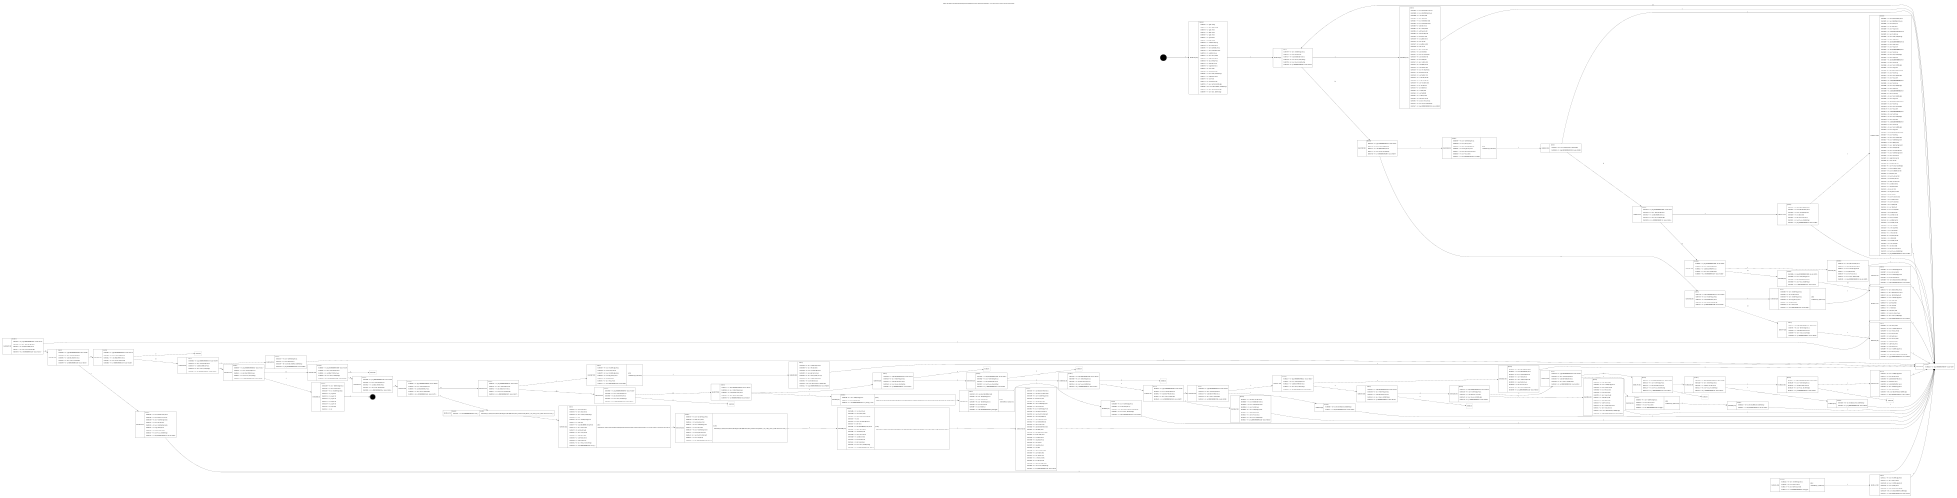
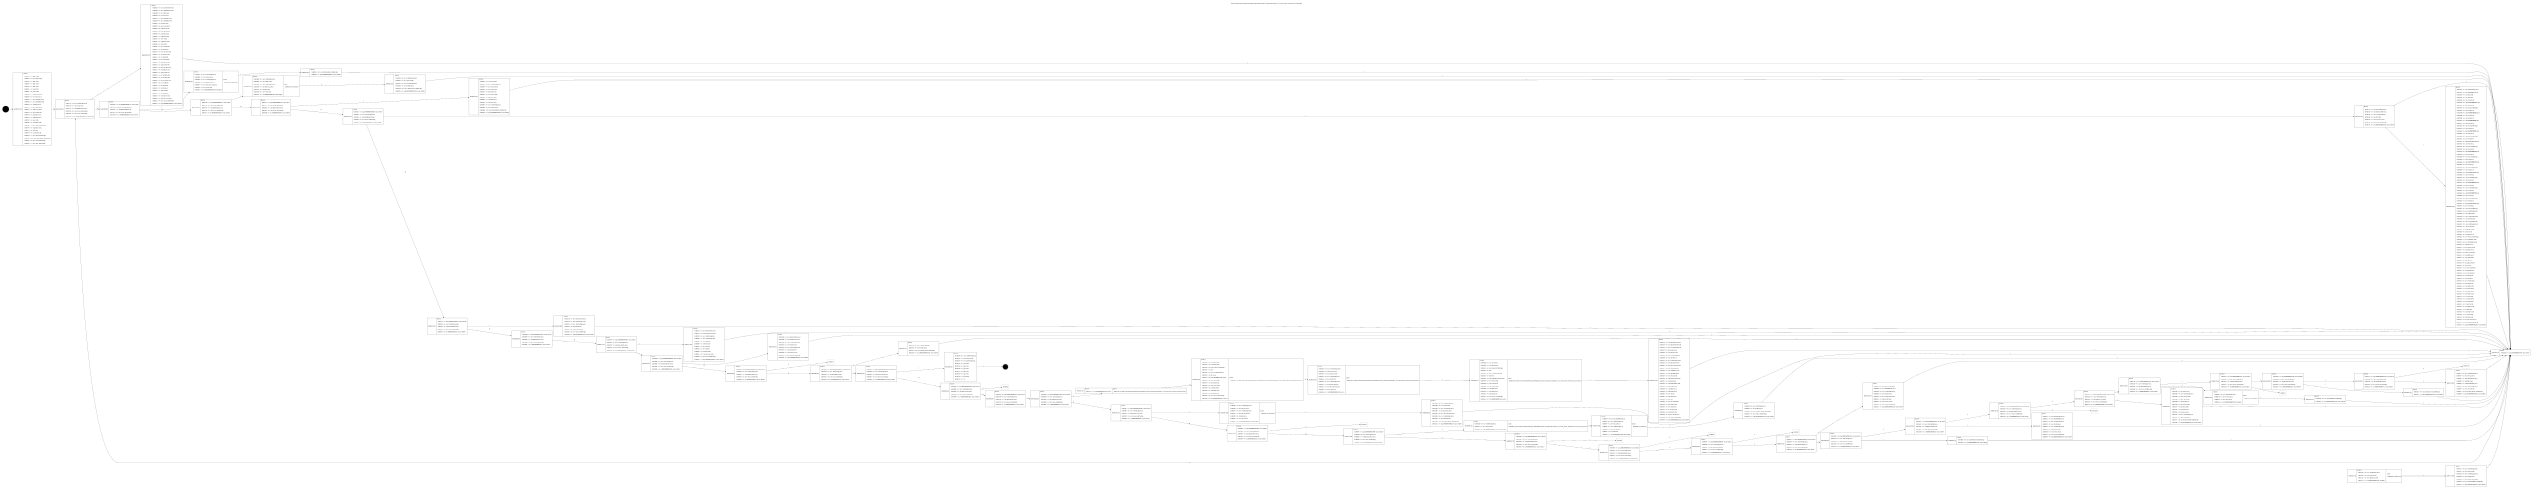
(1604, 179) -> (316, 112)
(1844, 286) -> (574, 342)
